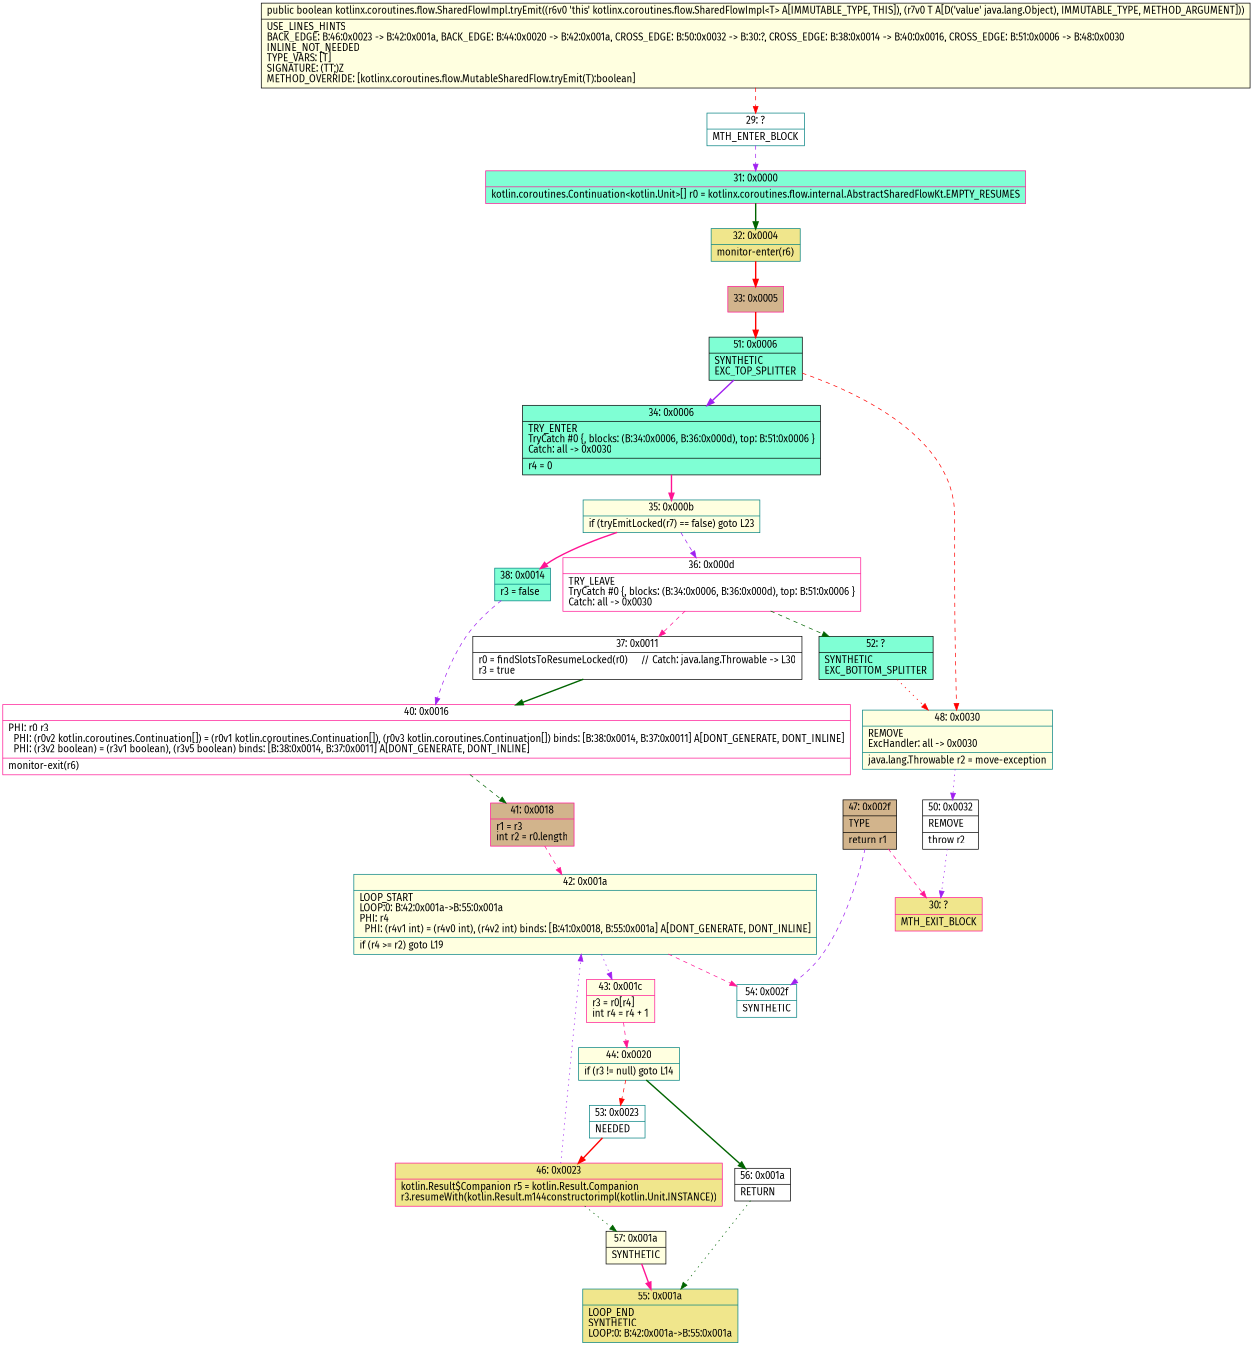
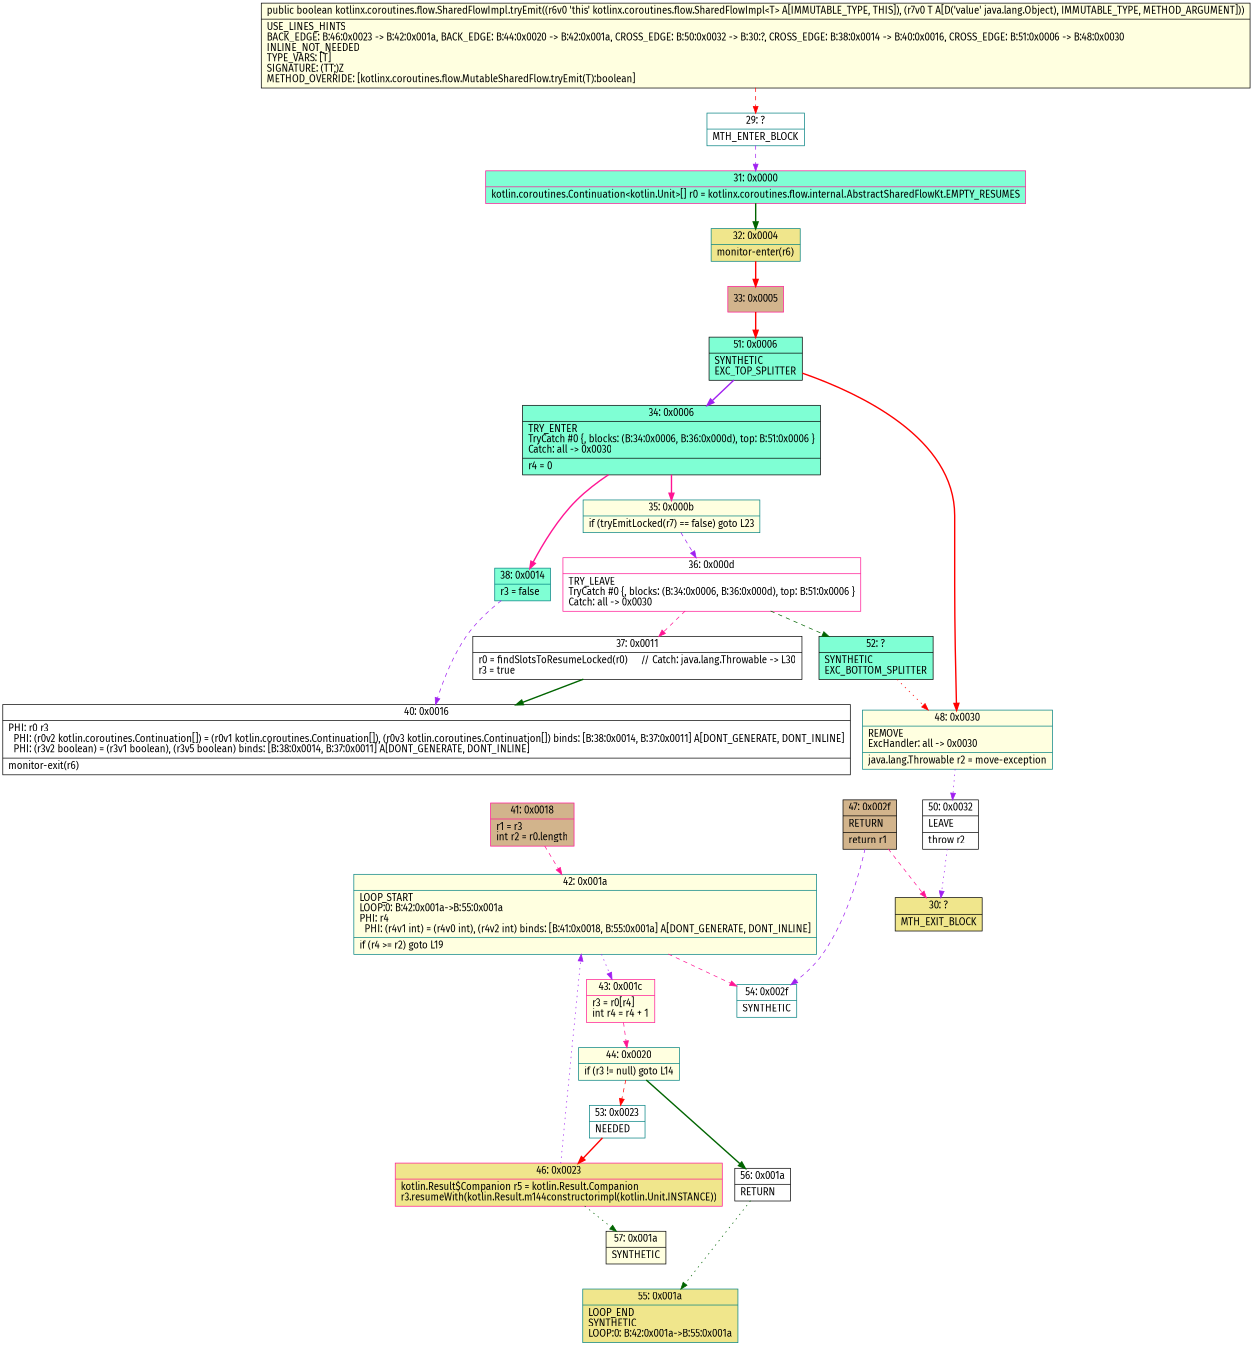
(952, 499) -> (952, 499)
(581, 546) -> (565, 513)
(427, 740) -> (427, 740)
(485, 787) -> none
(859, 824) -> (866, 824)
(946, 824) -> (941, 824)
(939, 914) -> (939, 914)
(645, 1273) -> none
